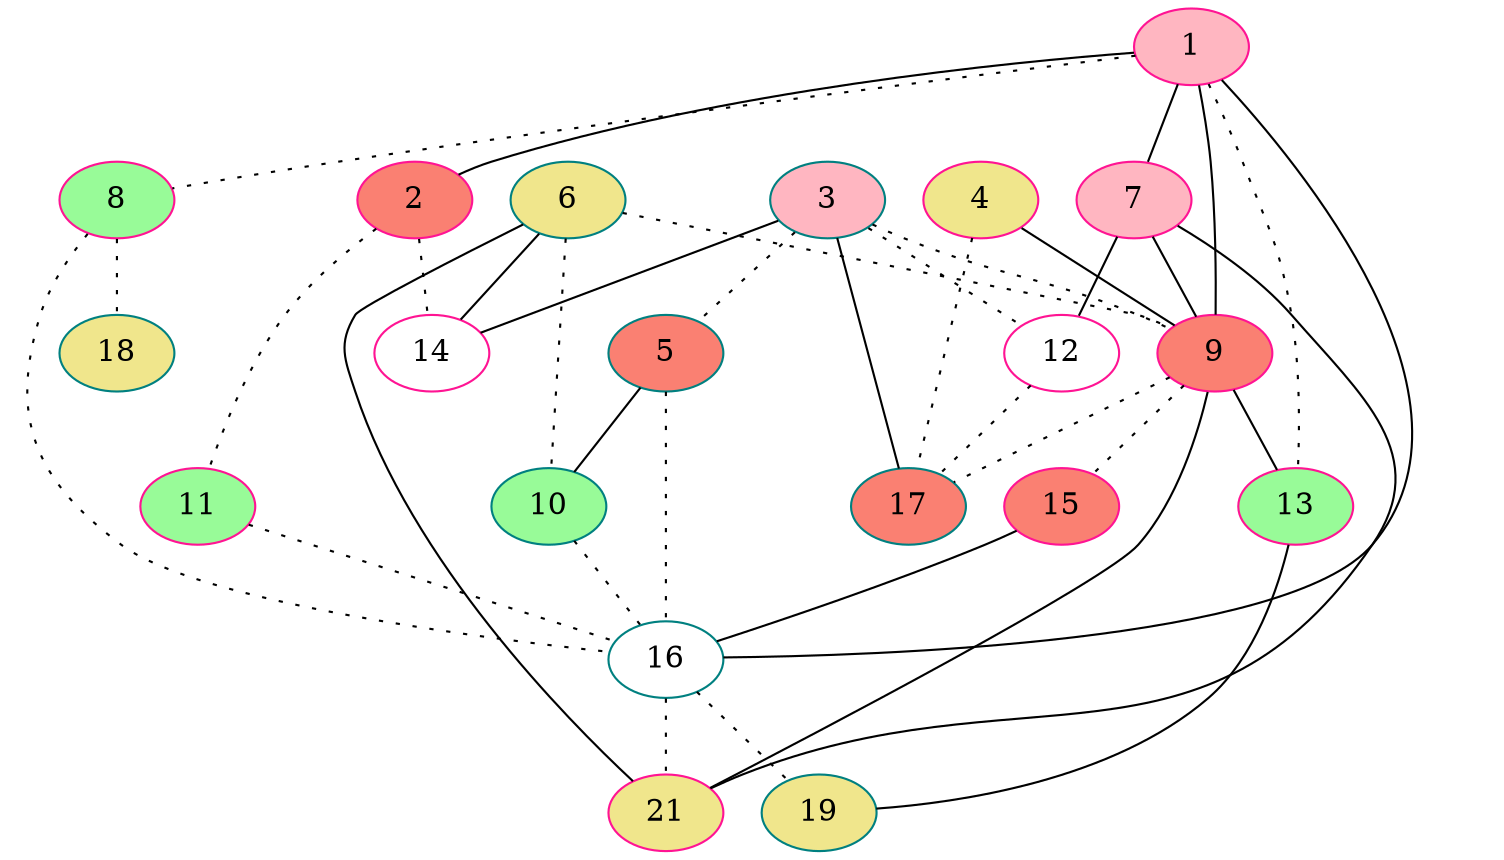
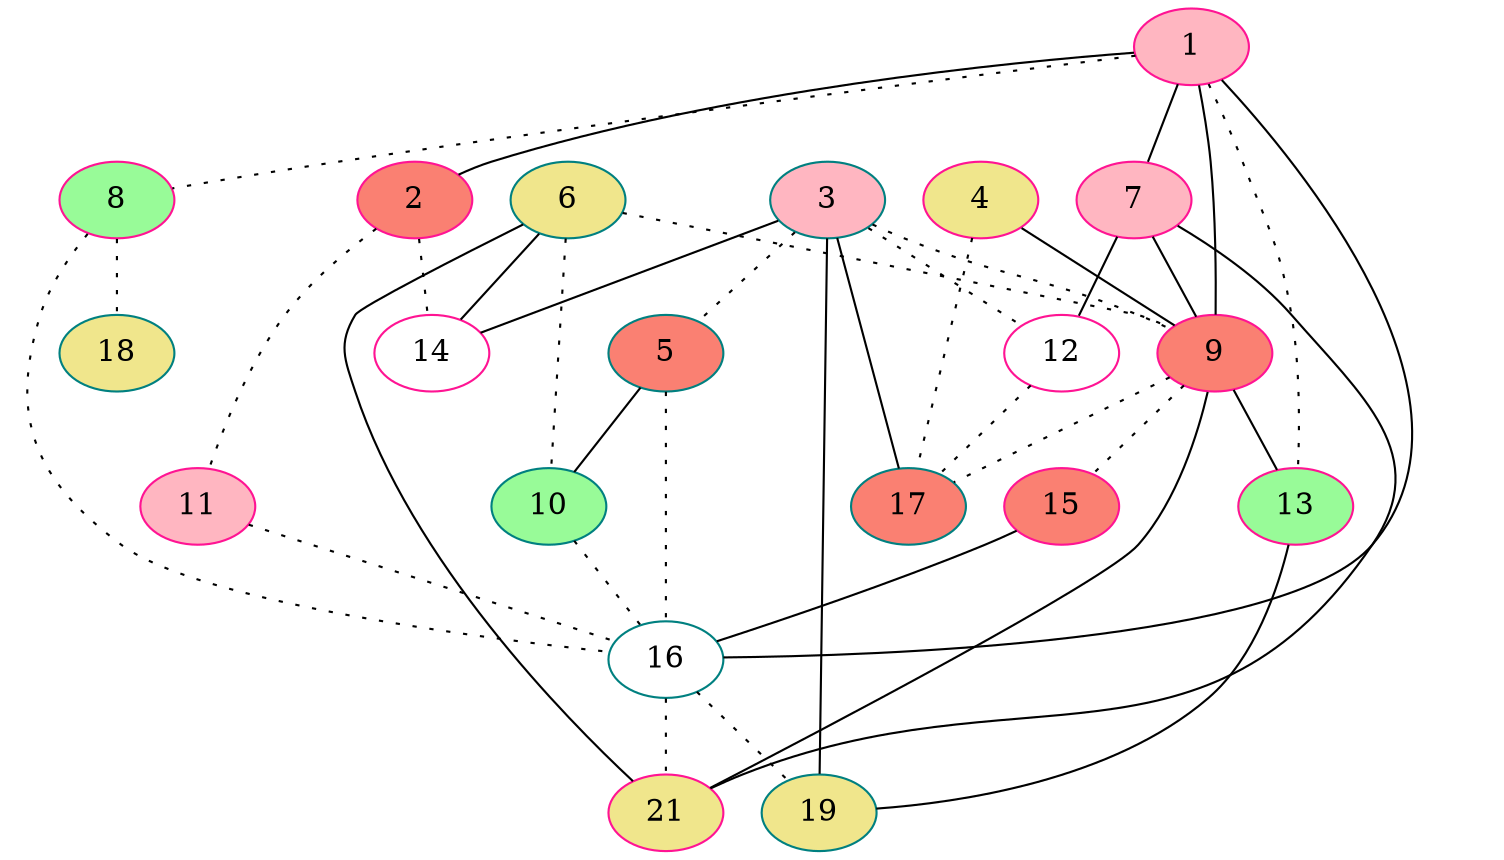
(198, 506) -> (198, 506)
none -> (823, 506)
